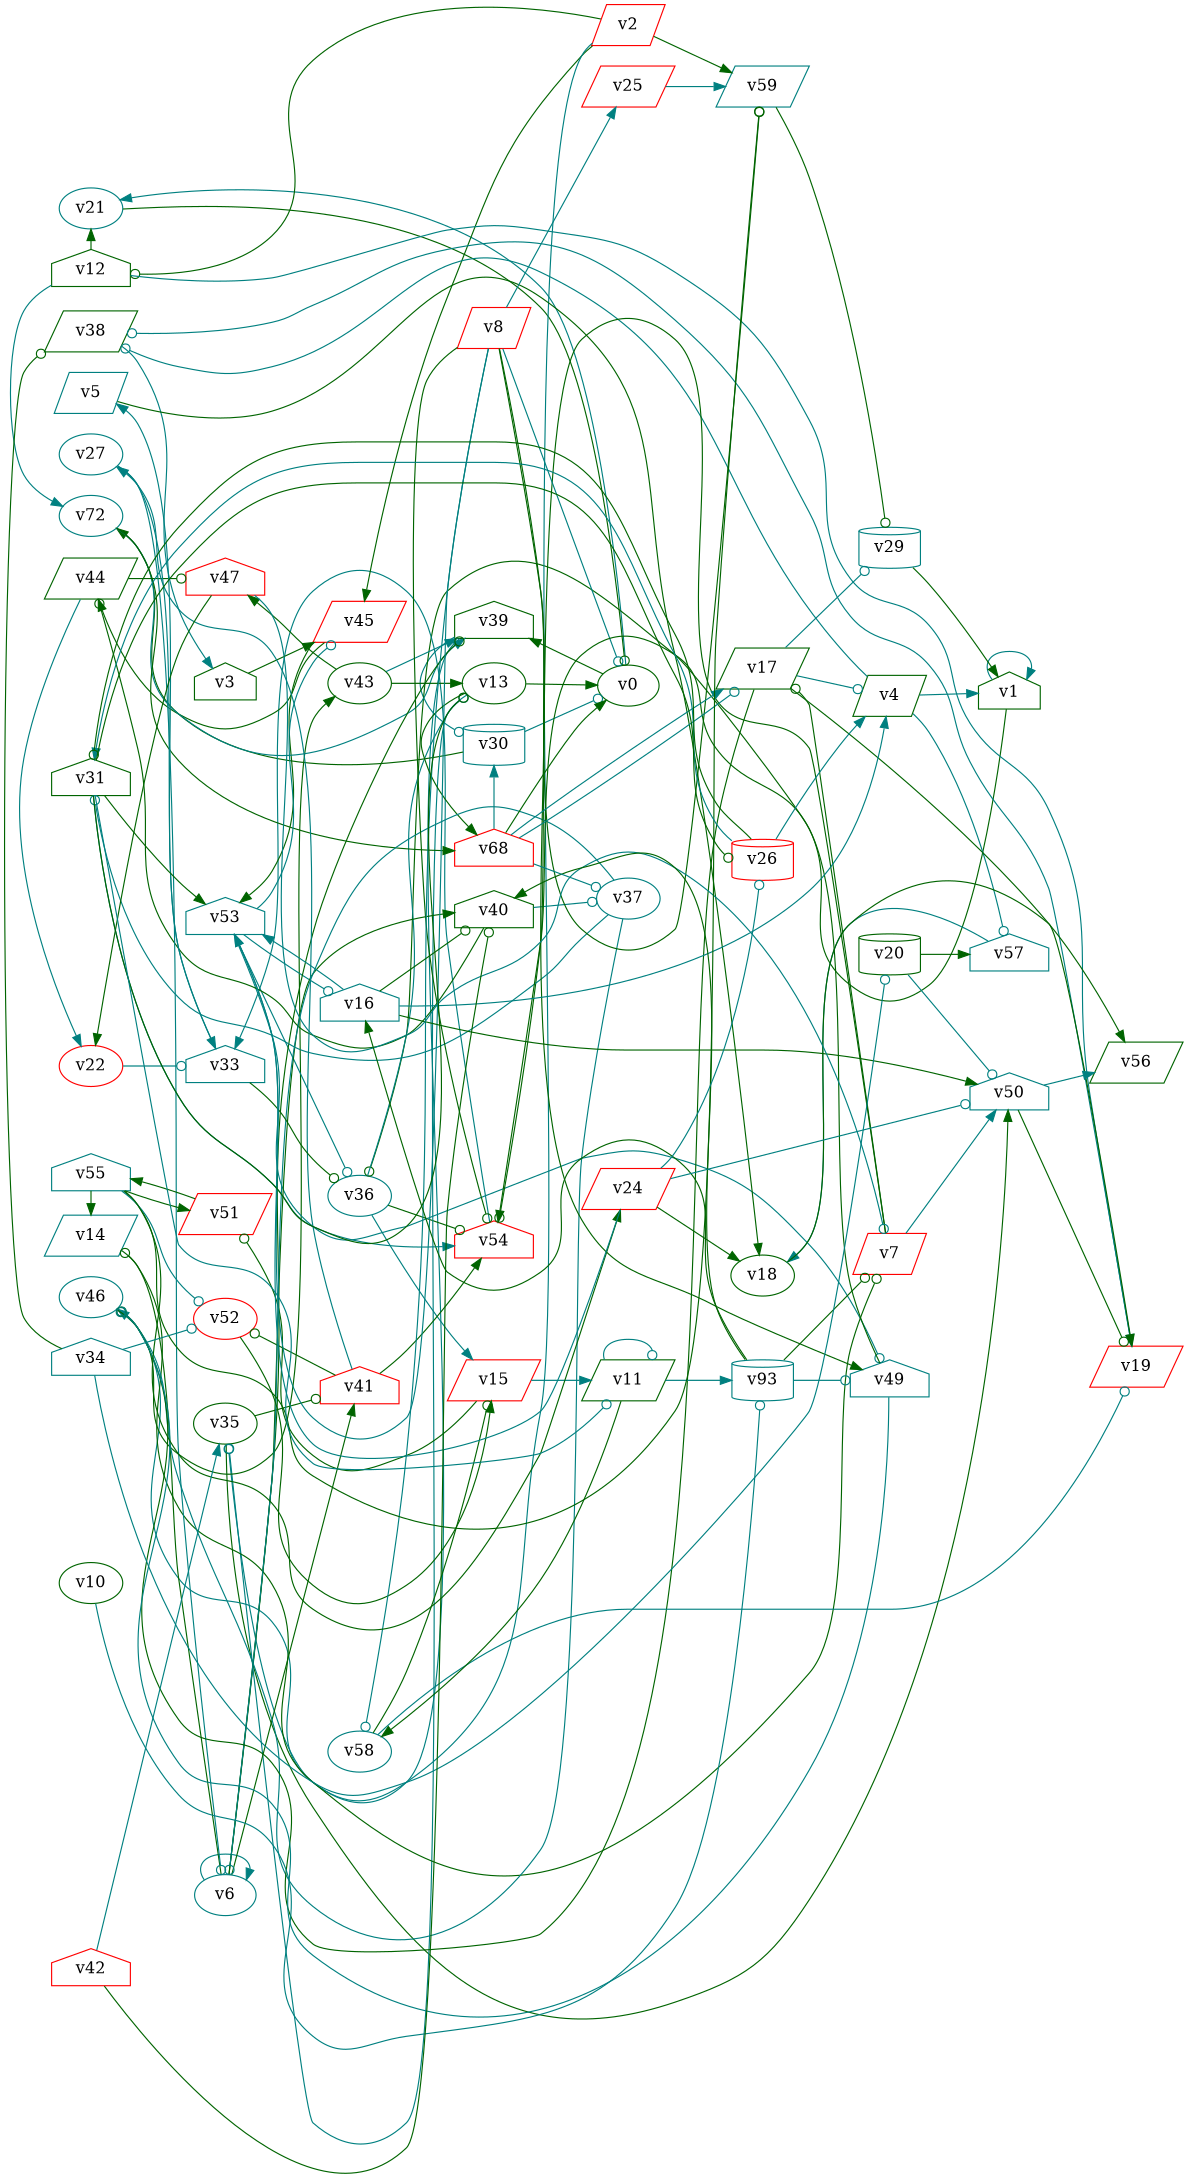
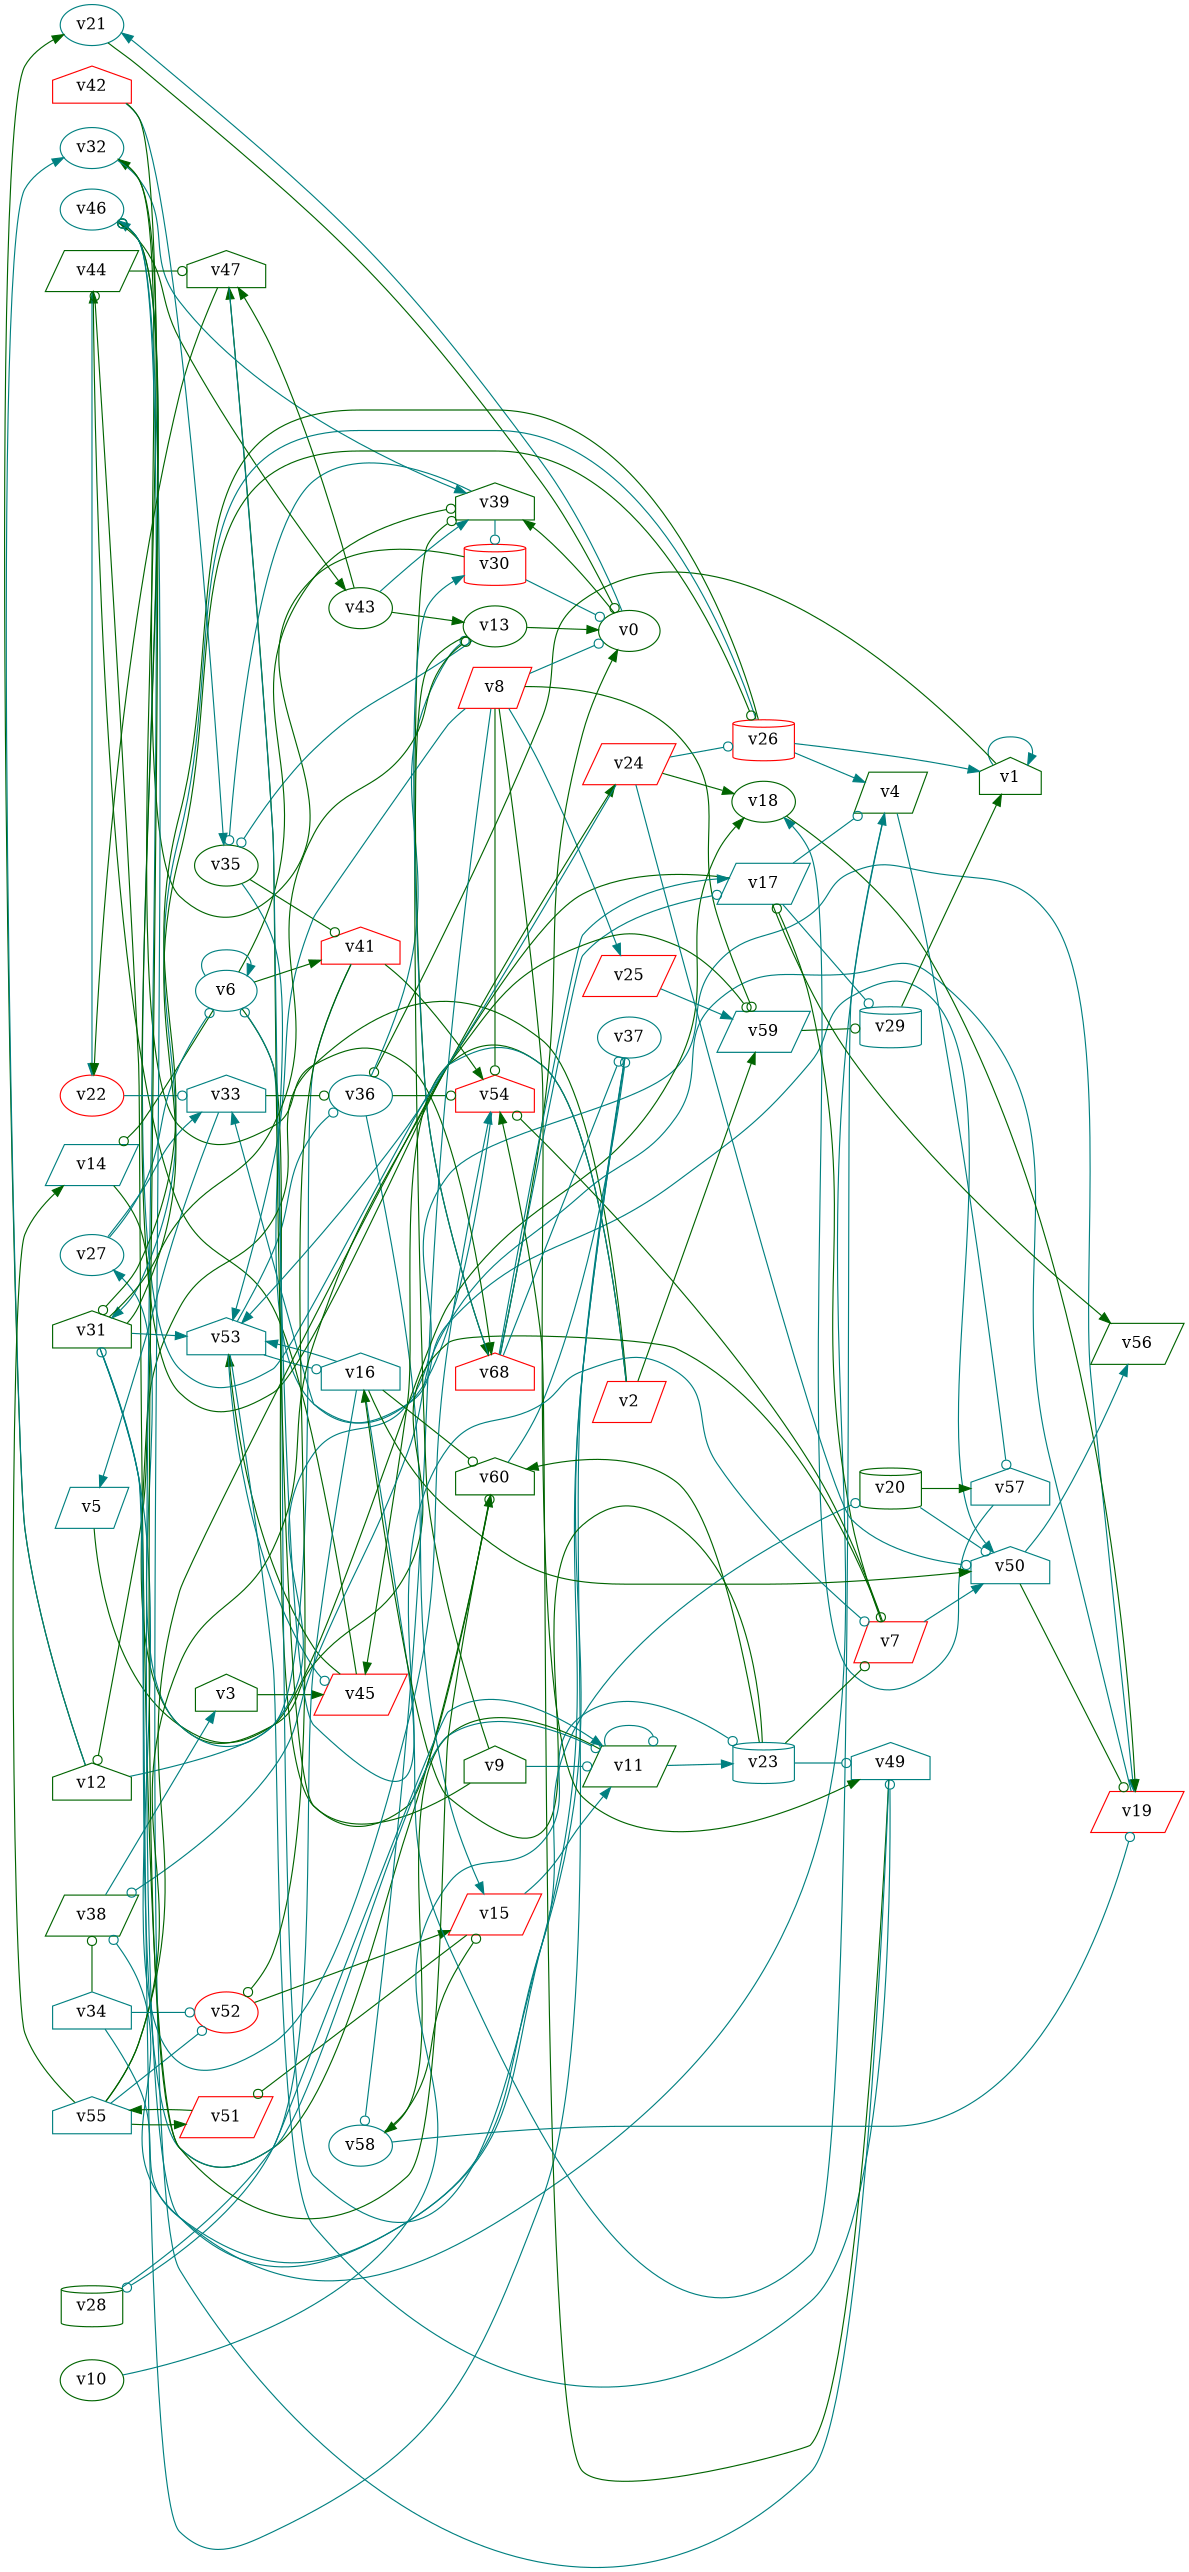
(91, 516) -> (92, 148)
(225, 579) -> (226, 271)
(763, 669) -> (764, 884)
(940, 694) -> (882, 755)
(494, 745) -> (495, 565)
(152, 854) -> (153, 1334)
(494, 911) -> (495, 1478)
(763, 1380) -> (764, 1763)
none -> (495, 1766)
(746, 1971) -> (636, 1209)
none -> (92, 2306)
